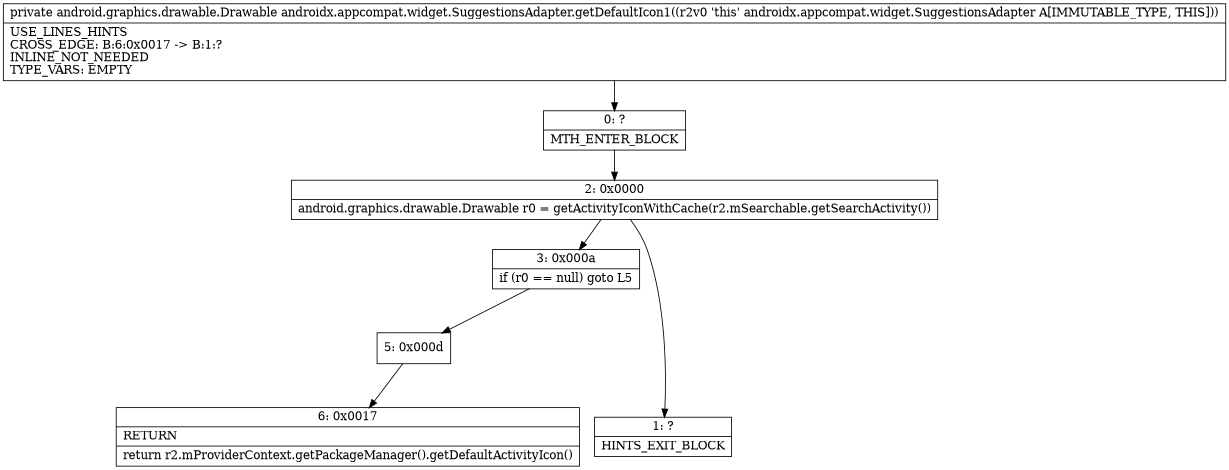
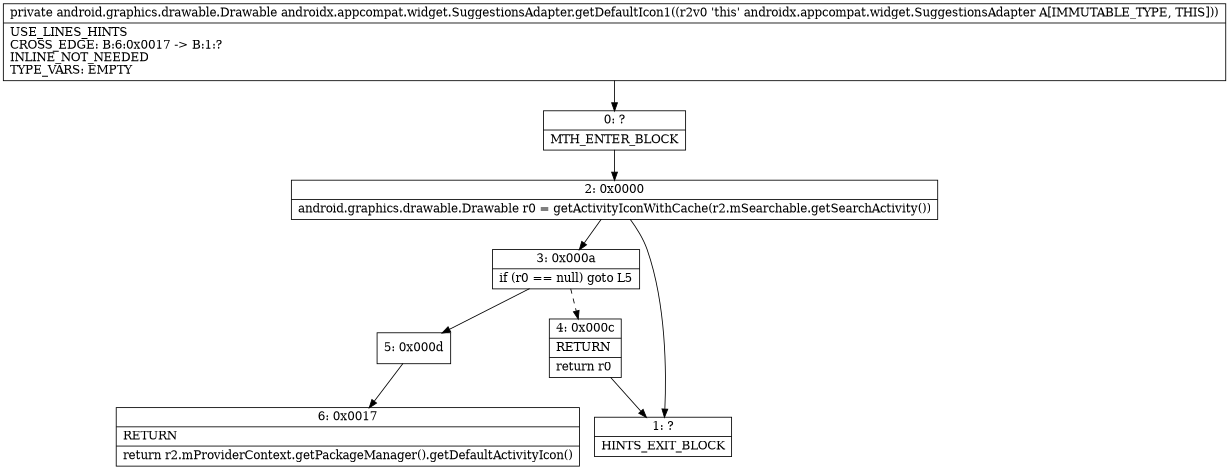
none -> (585, 348)
